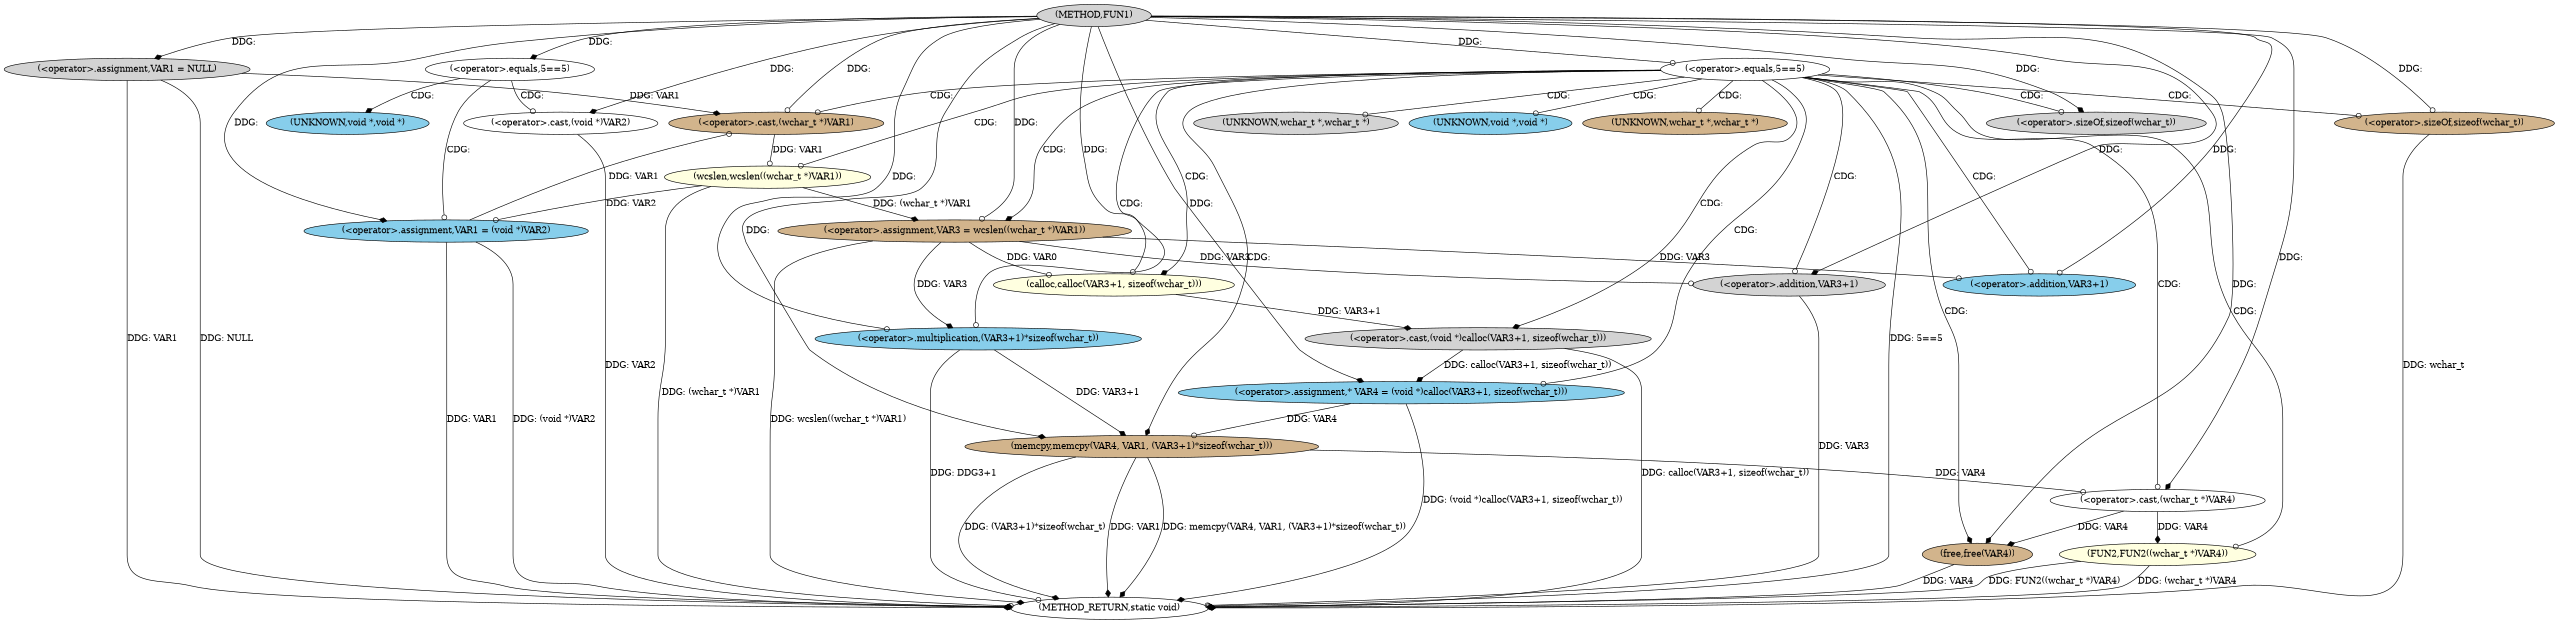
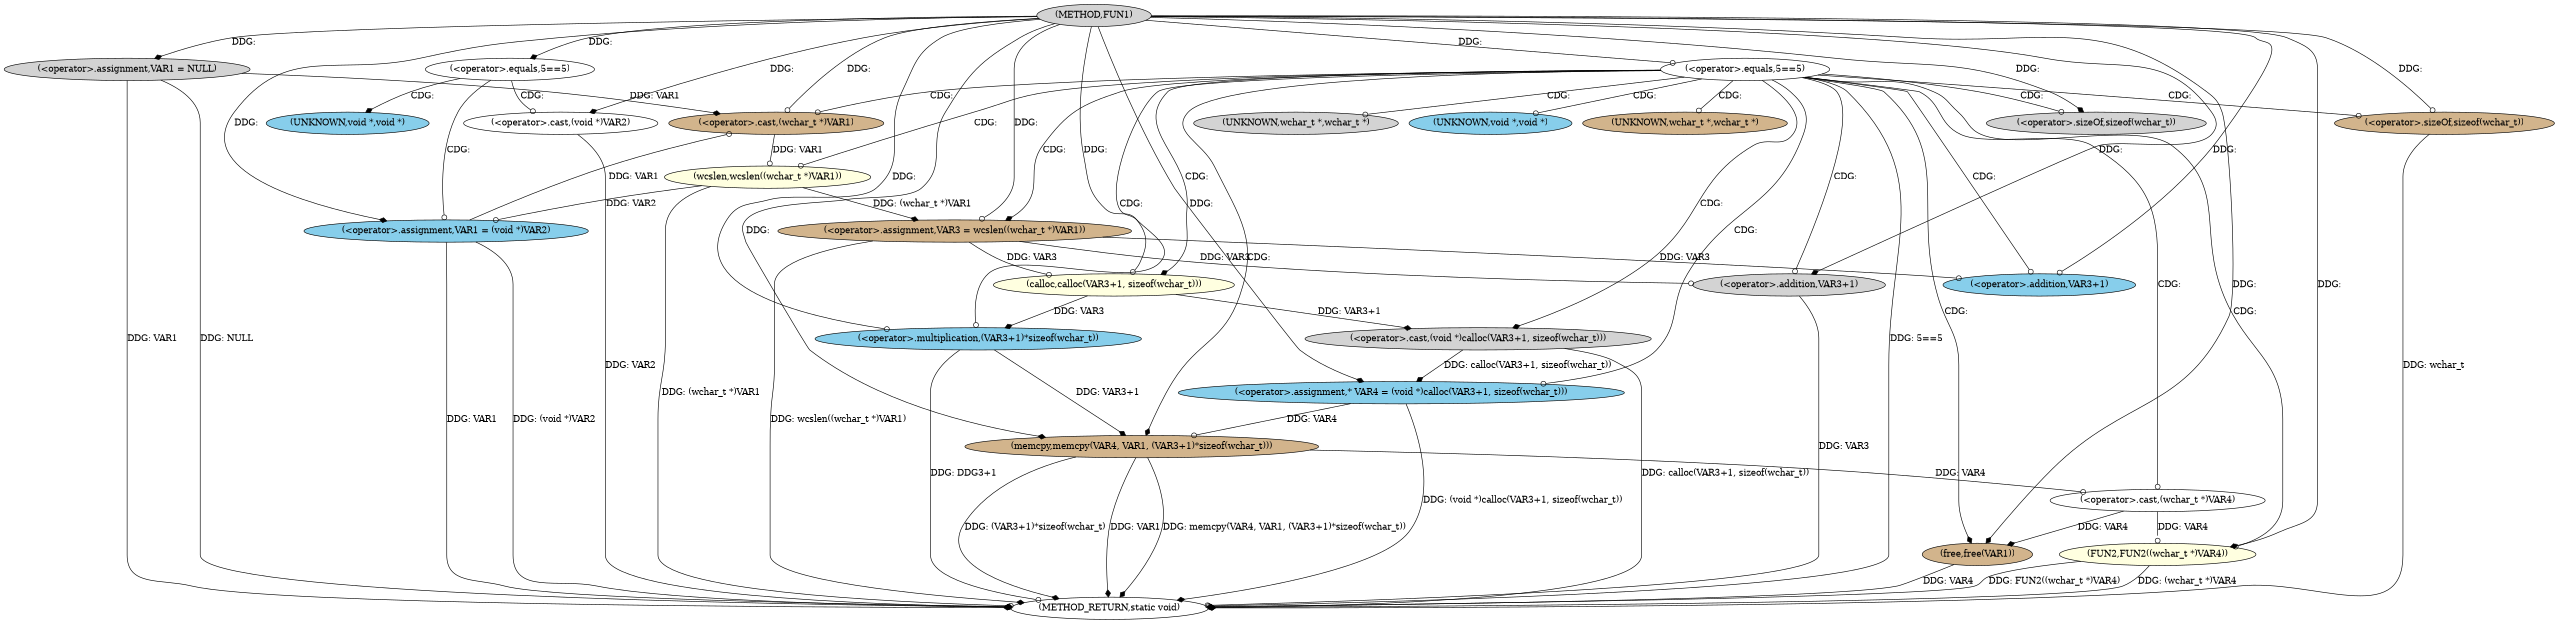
(2274, 39) -> (2305, 46)
(1032, 258) -> (1032, 258)
(914, 285) -> (1050, 310)
(2158, 524) -> (2158, 524)
(1977, 554) -> (1977, 554)
